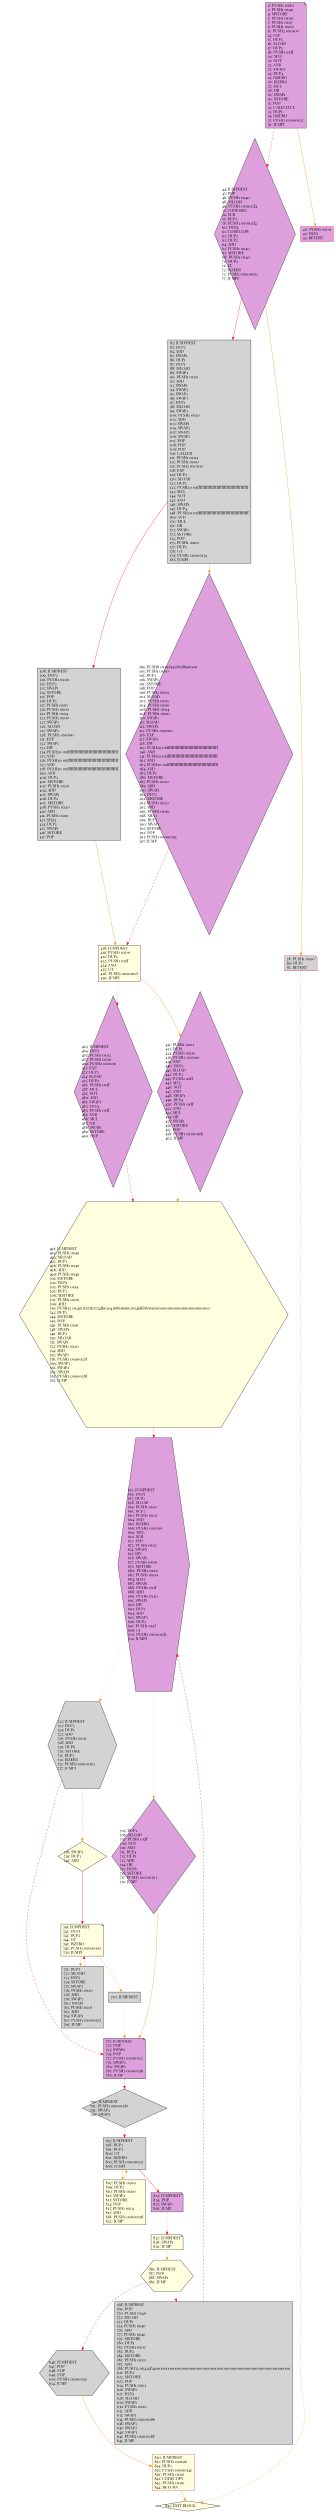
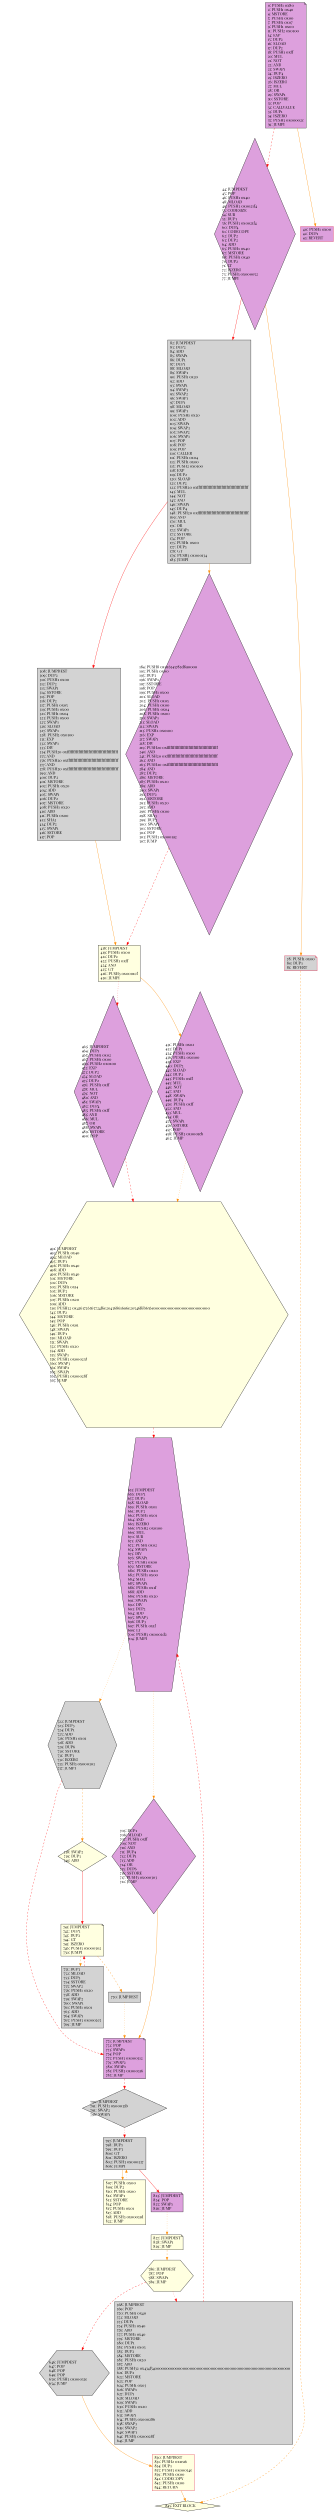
(167, 2222) -> (167, 2222)
